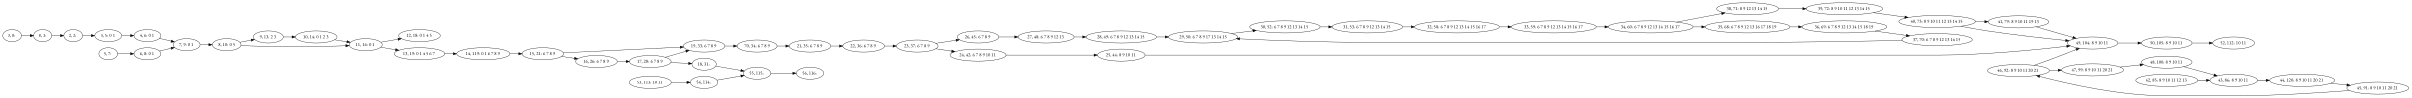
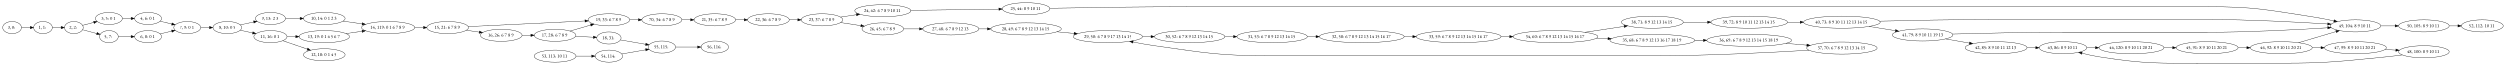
none -> (90, 32)
(43, 36) -> (43, 28)
(341, 41) -> (353, 22)
none -> (1957, 41)
